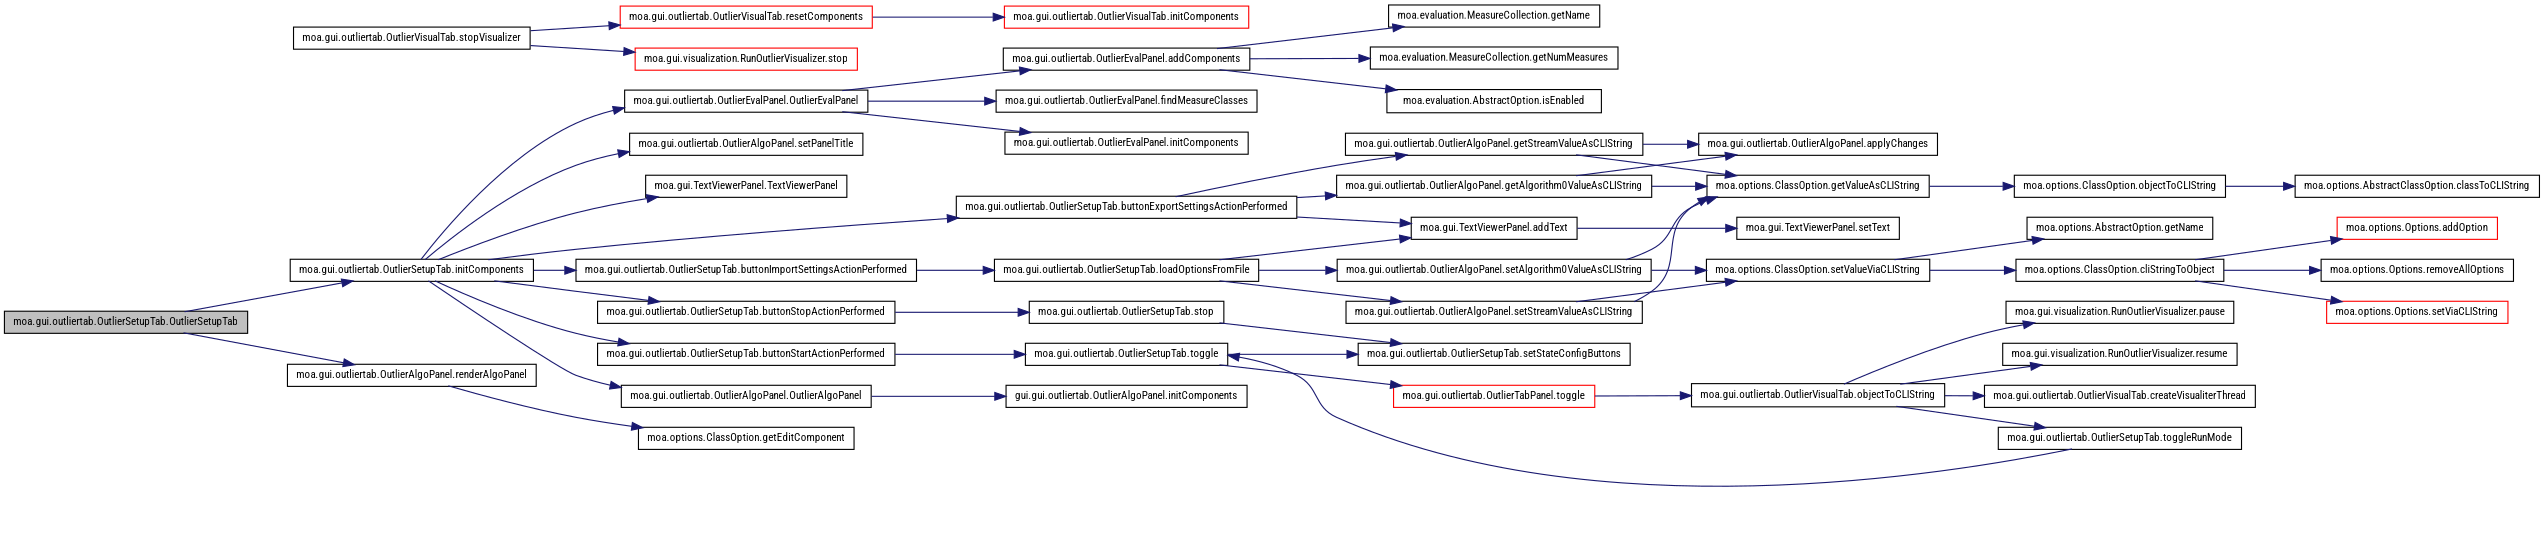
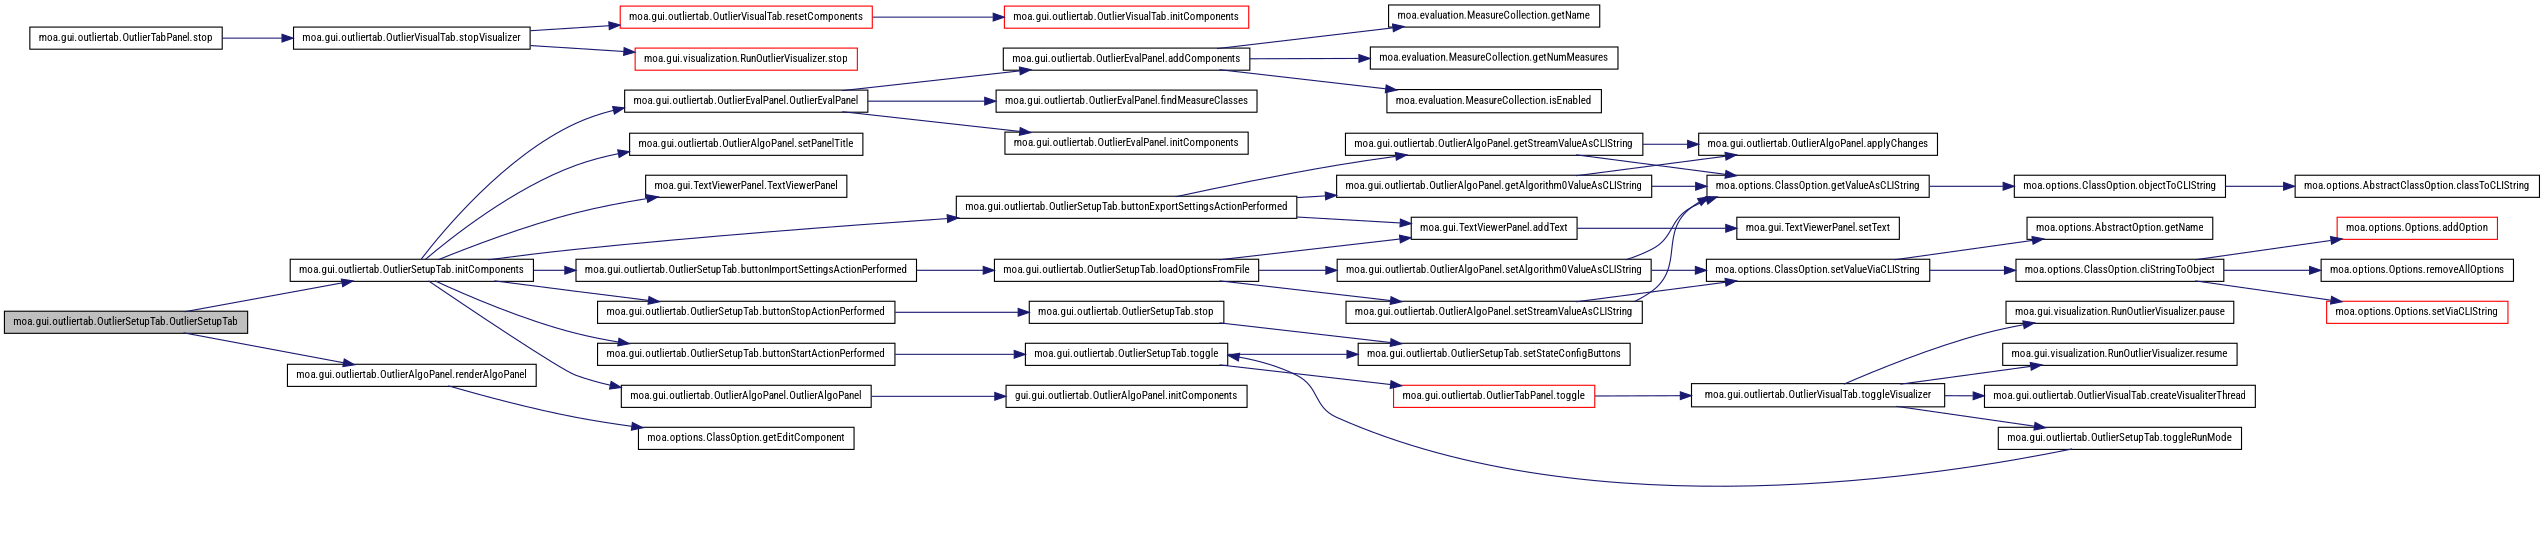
none -> (126, 38)
(1494, 101) -> (1494, 101)
(1818, 395) -> (1818, 395)
